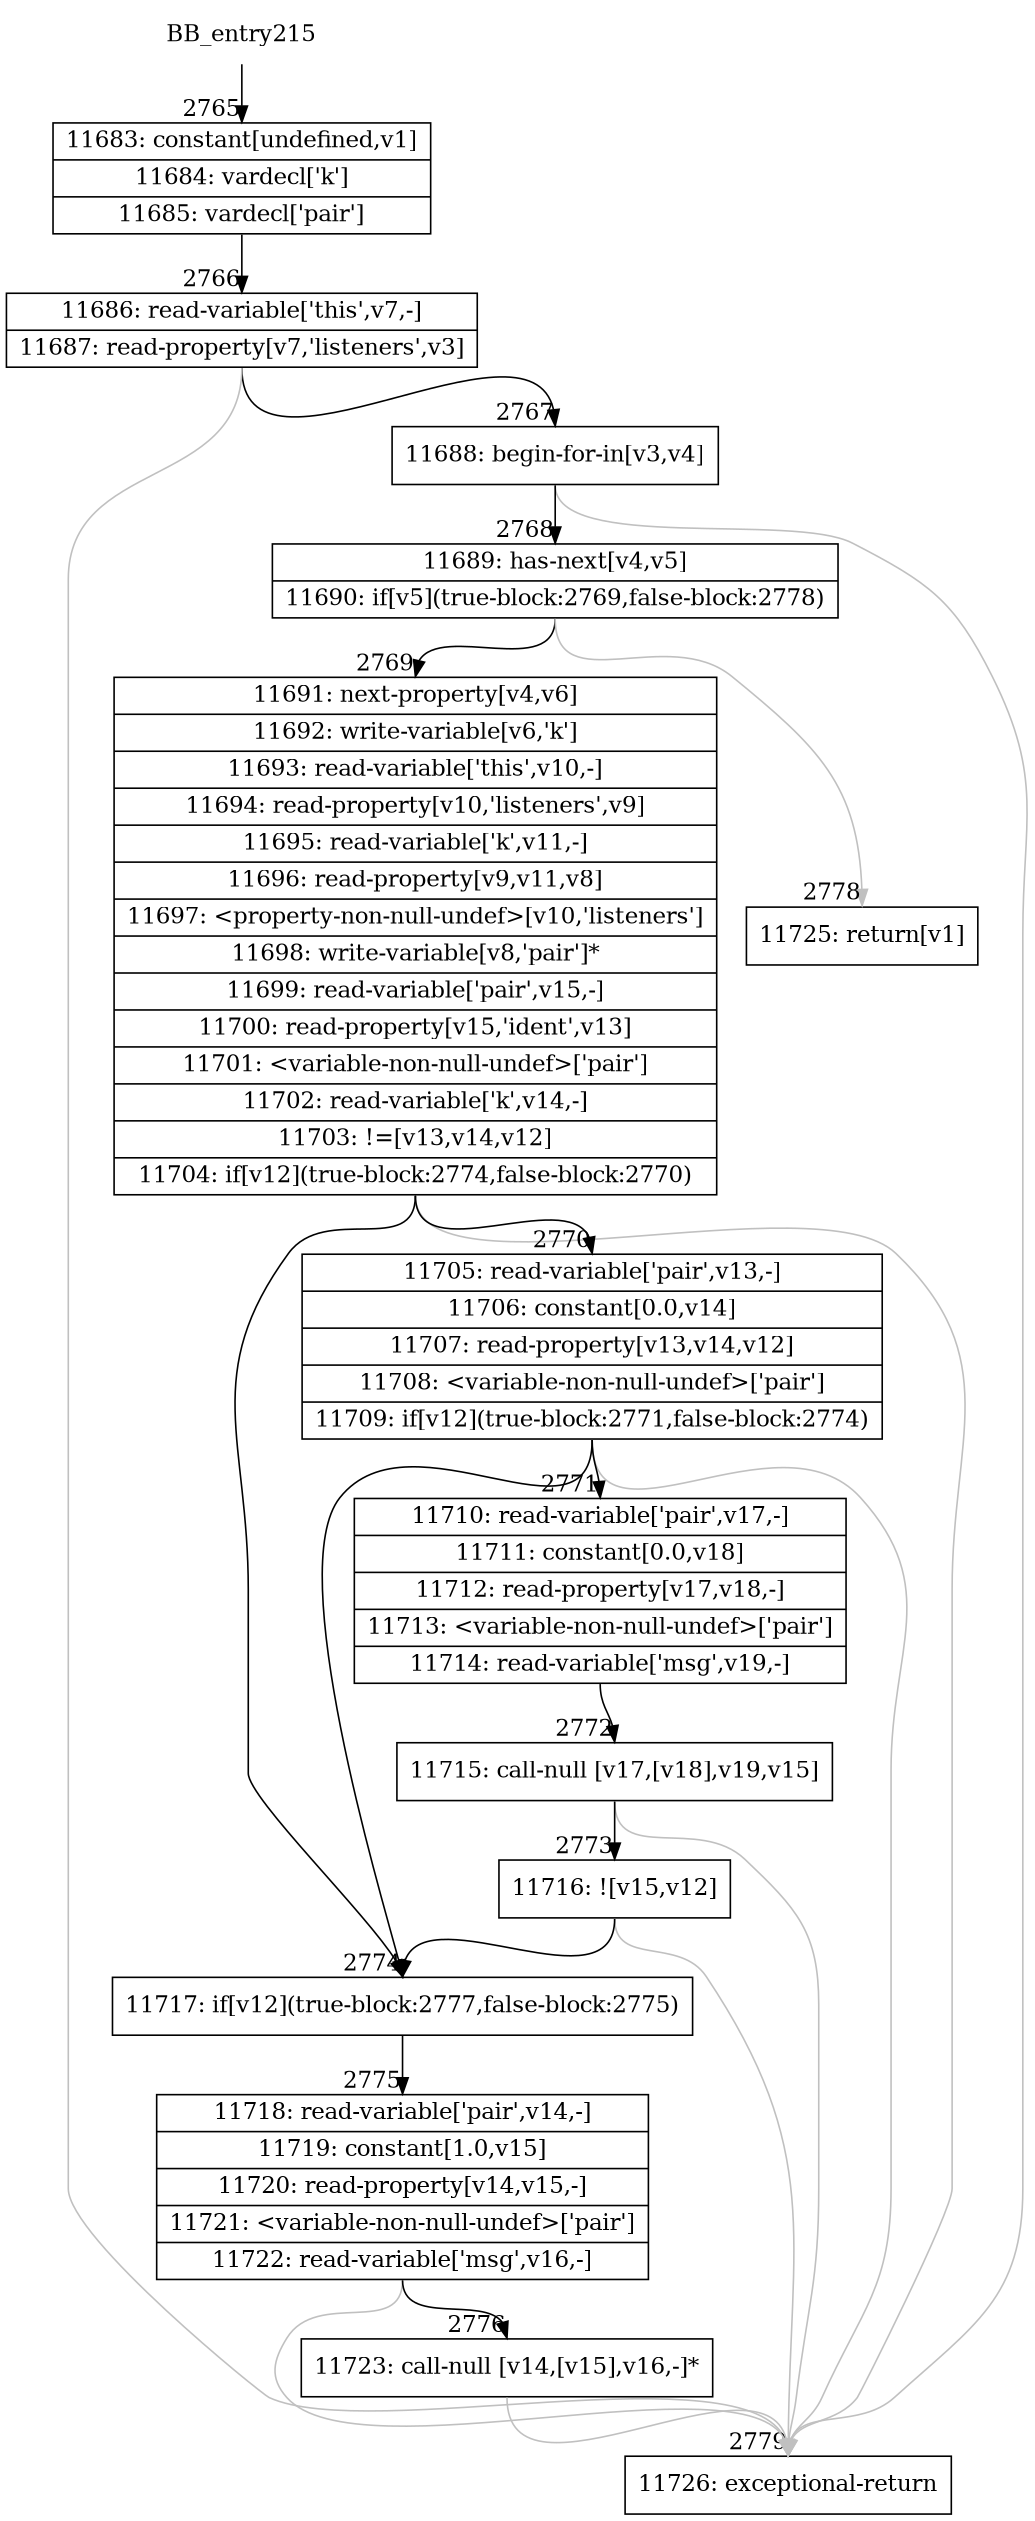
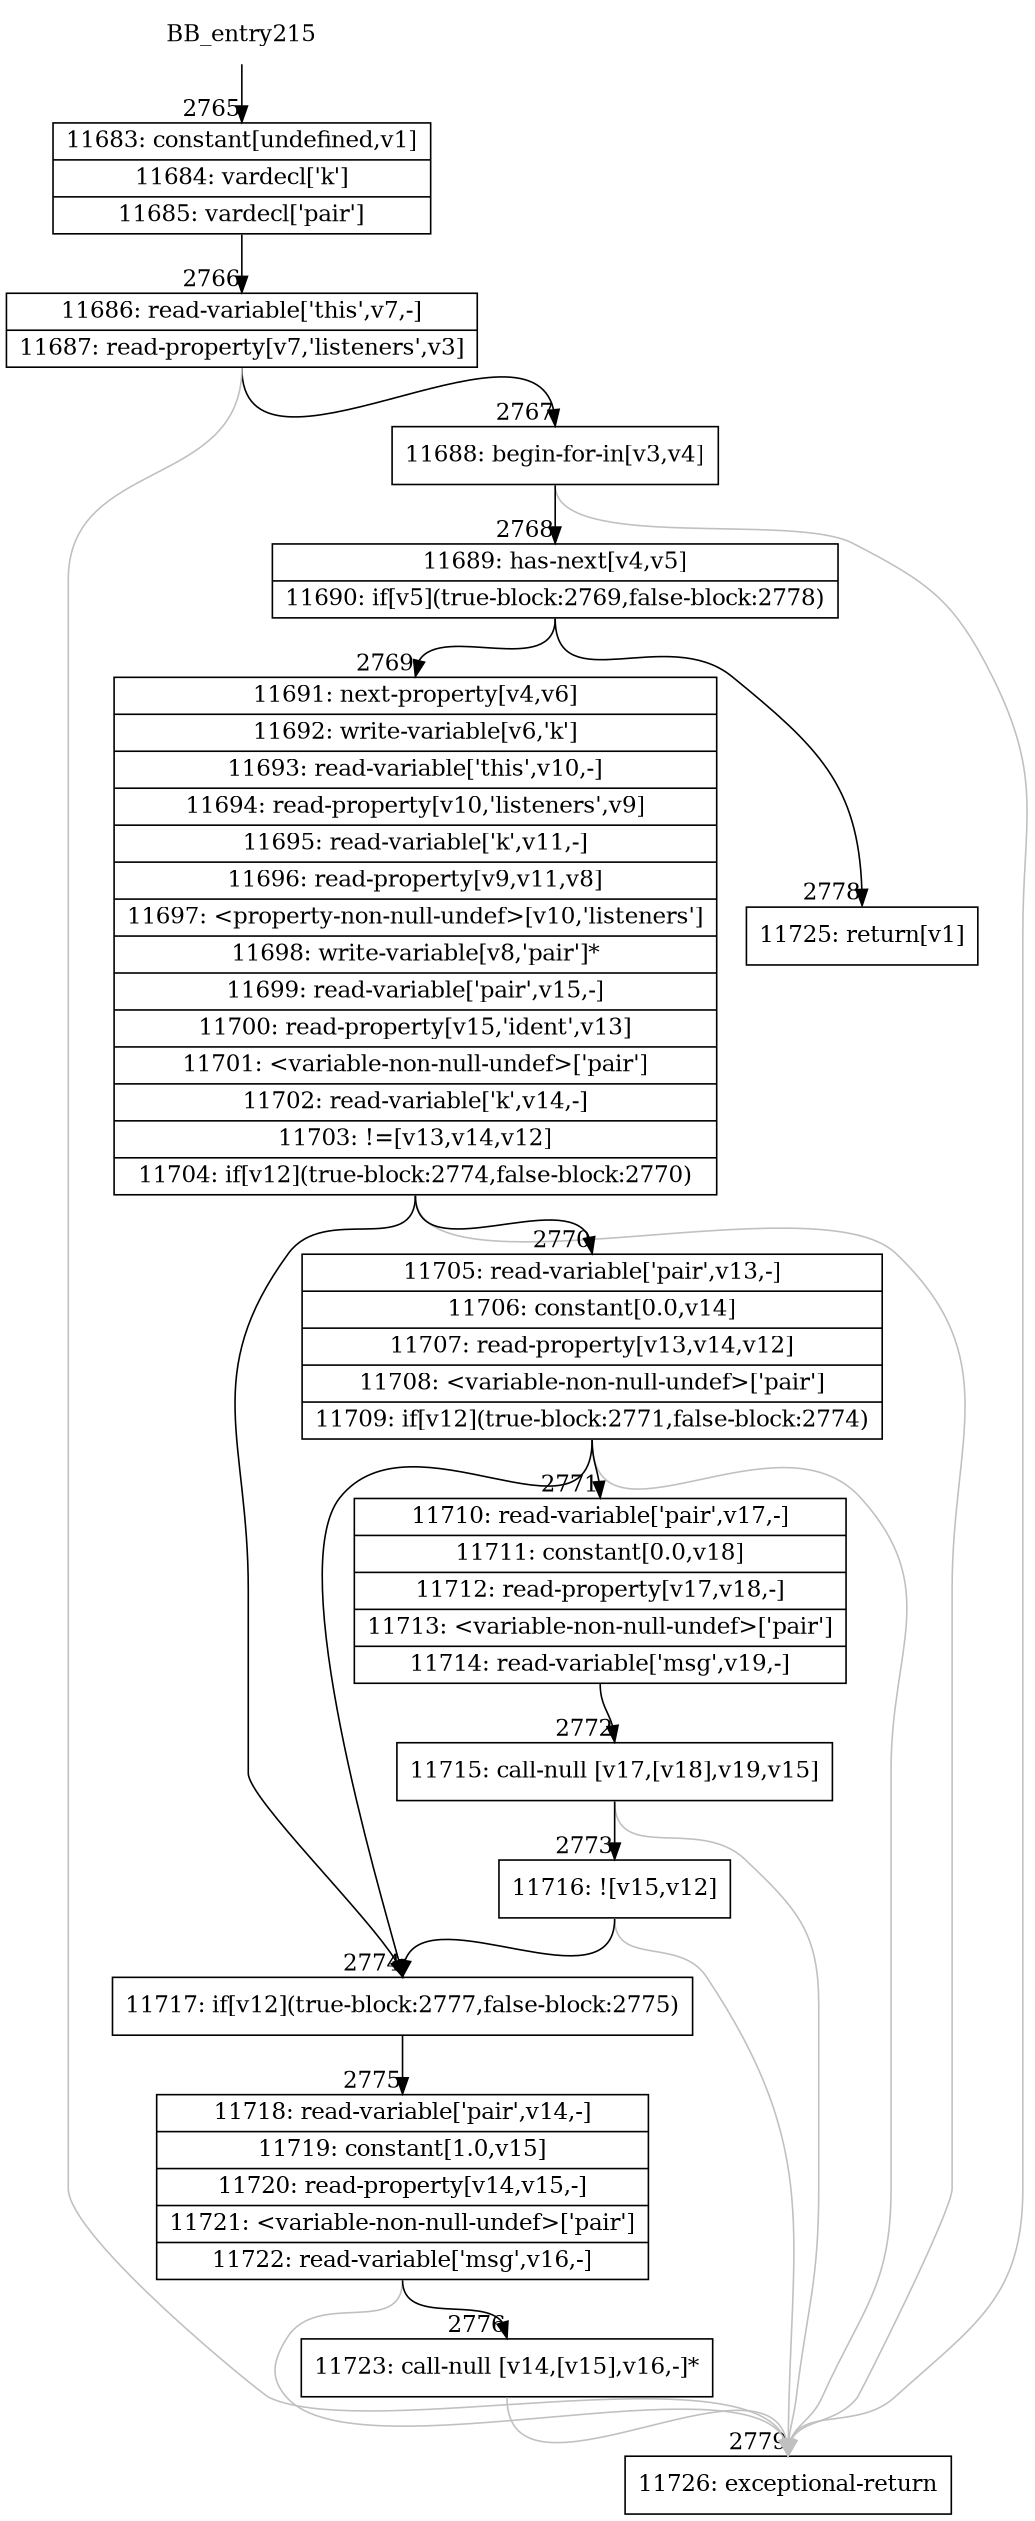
(753, 694) -> (753, 694)
